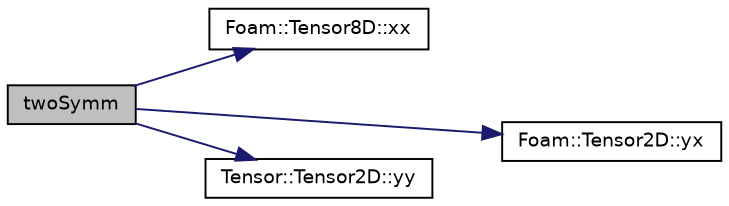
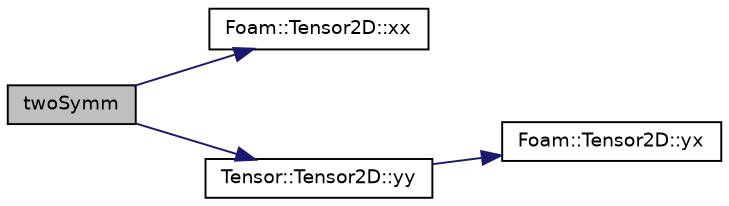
(319, 29) -> (319, 29)
(309, 121) -> (457, 161)
